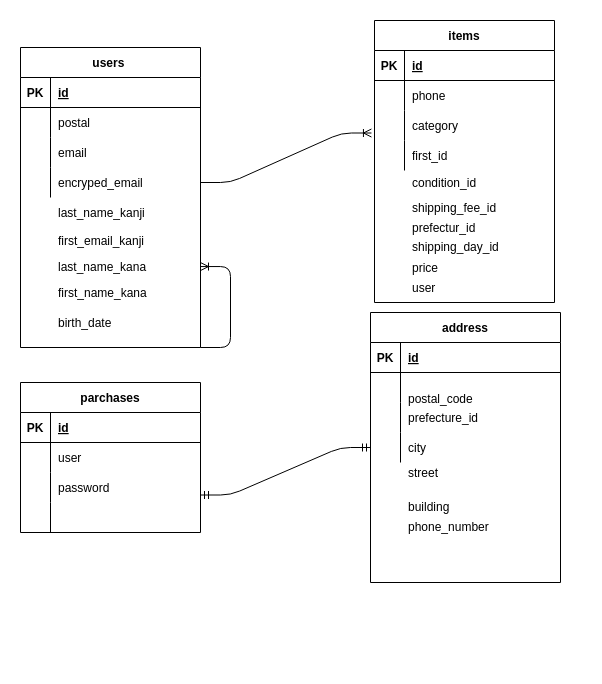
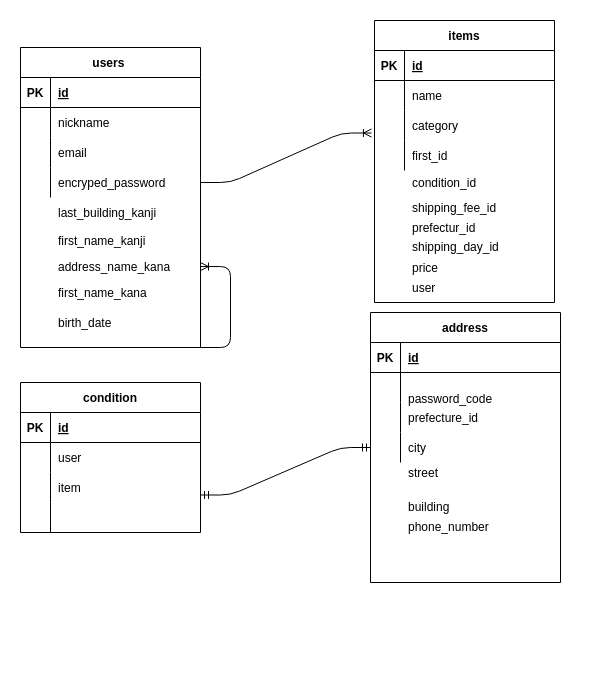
(429, 96) -> (425, 96)
(77, 123) -> (83, 123)
(102, 183) -> (115, 183)
(105, 213) -> (114, 213)
(109, 241) -> (109, 241)
(103, 267) -> (115, 267)
(110, 398) -> (110, 398)
(443, 399) -> (452, 399)
(85, 488) -> (70, 488)
